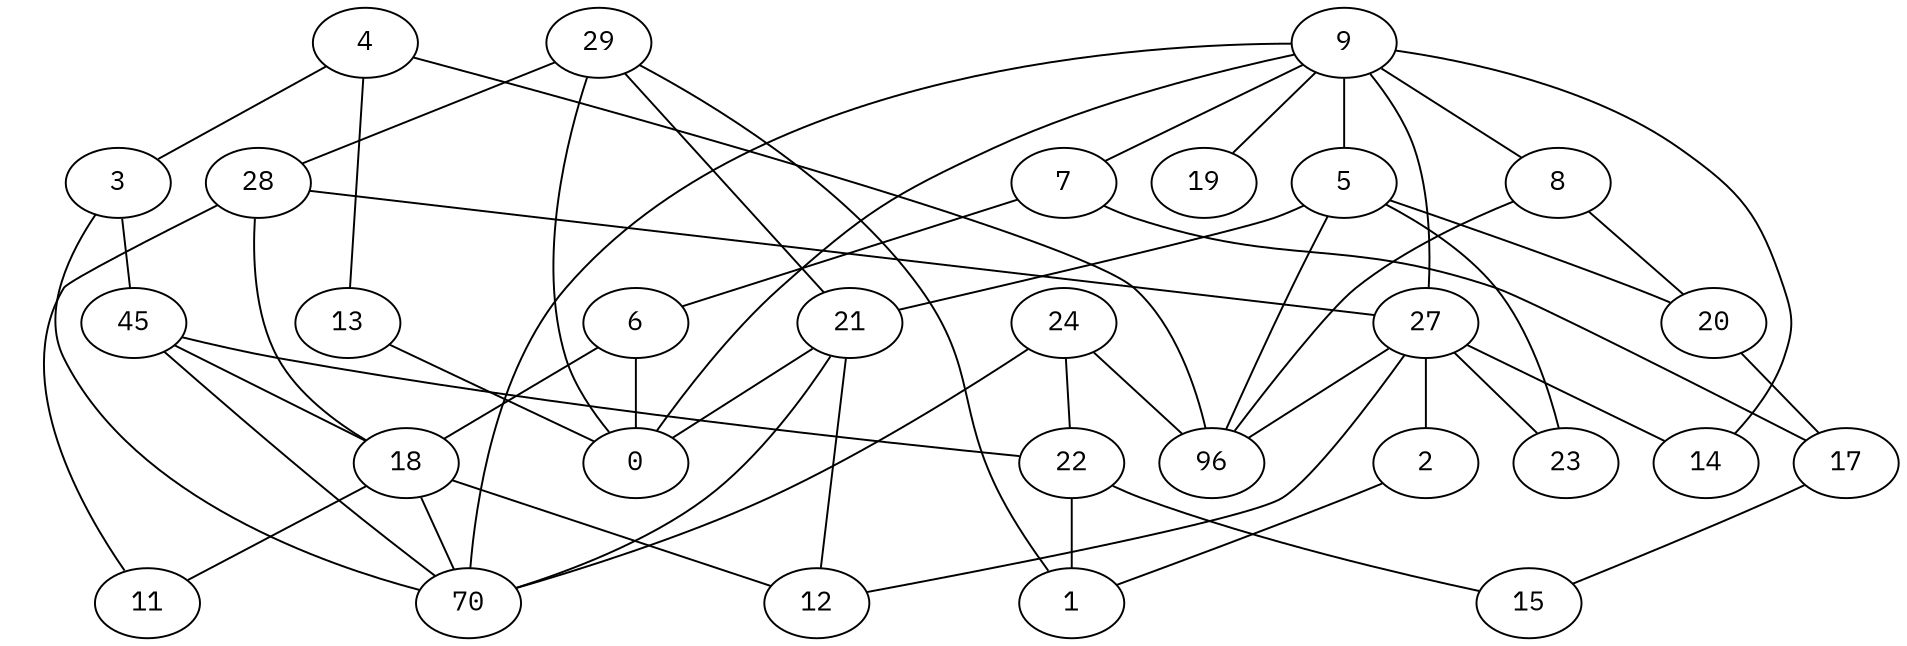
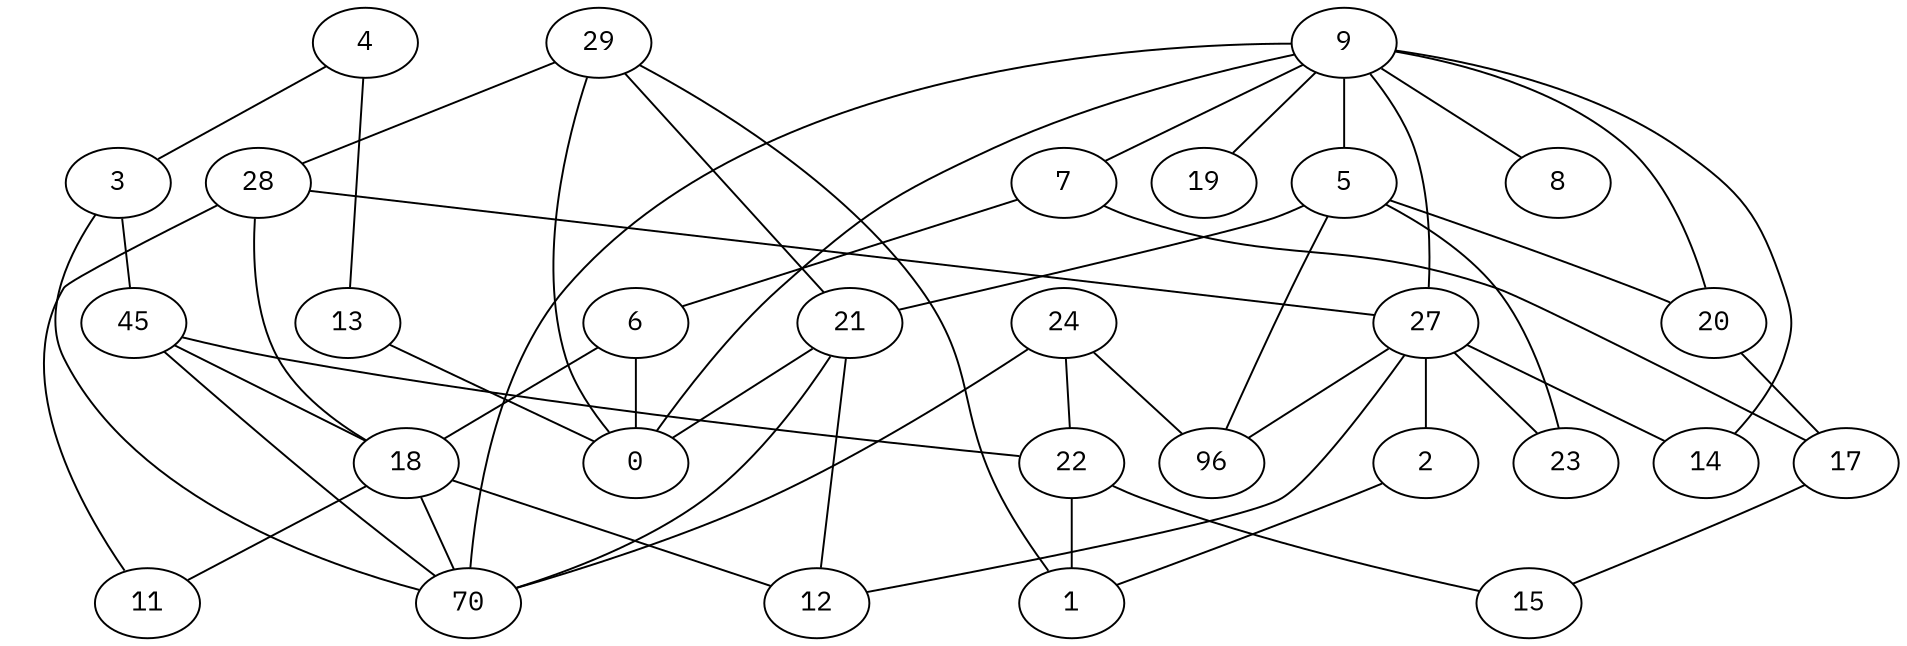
(855, 183) -> none
(1636, 253) -> (1591, 120)
(1353, 290) -> none
